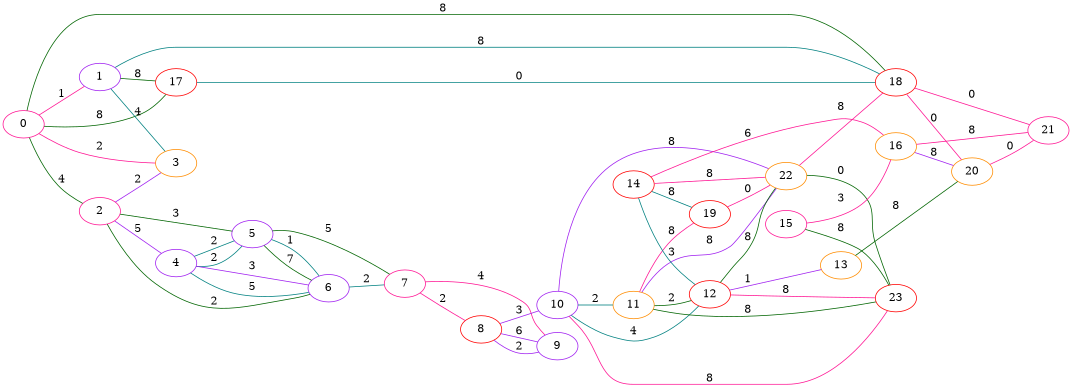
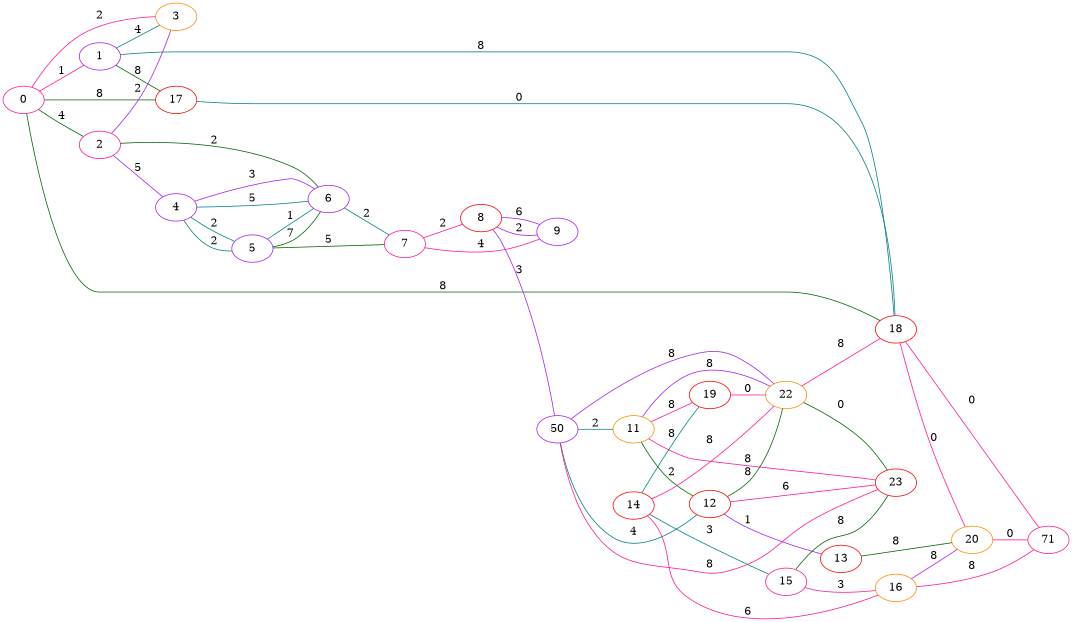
(1048, 130) -> (1048, 540)
(176, 223) -> none
(660, 246) -> (708, 546)
(841, 265) -> (841, 559)
(786, 290) -> (786, 487)
(557, 305) -> (557, 429)
(765, 315) -> (754, 466)
